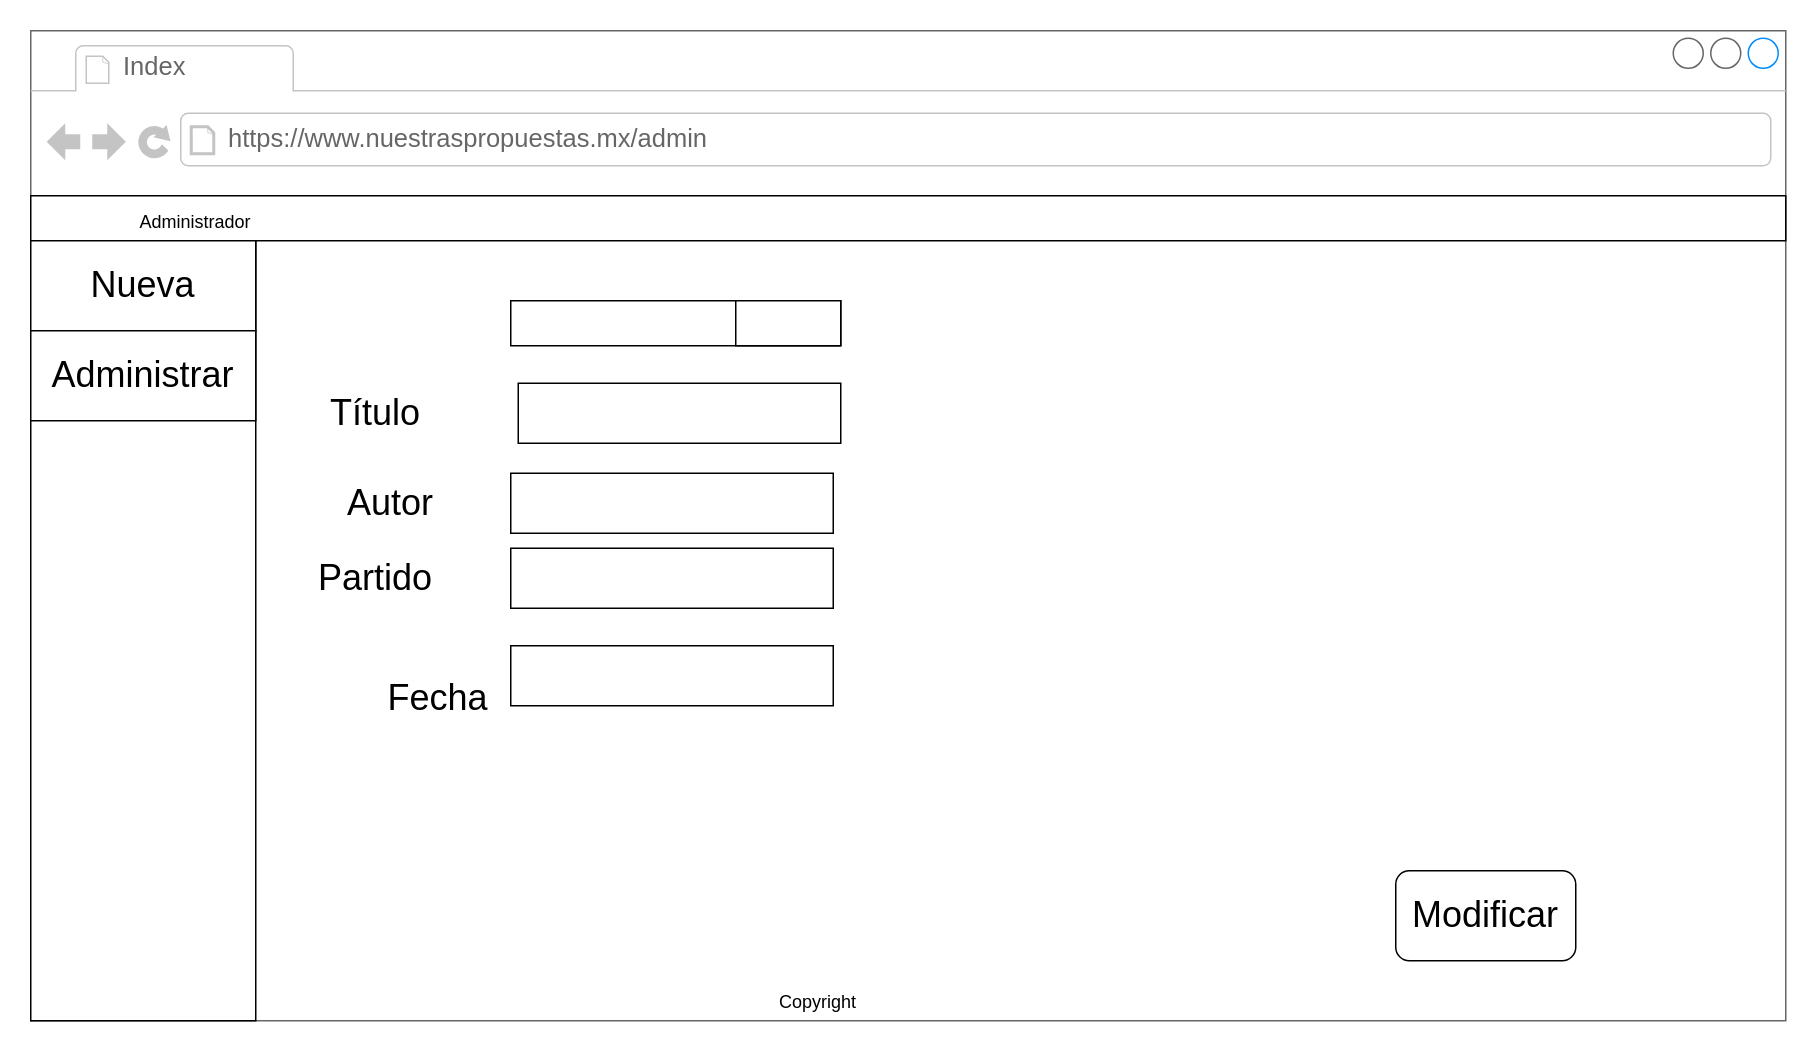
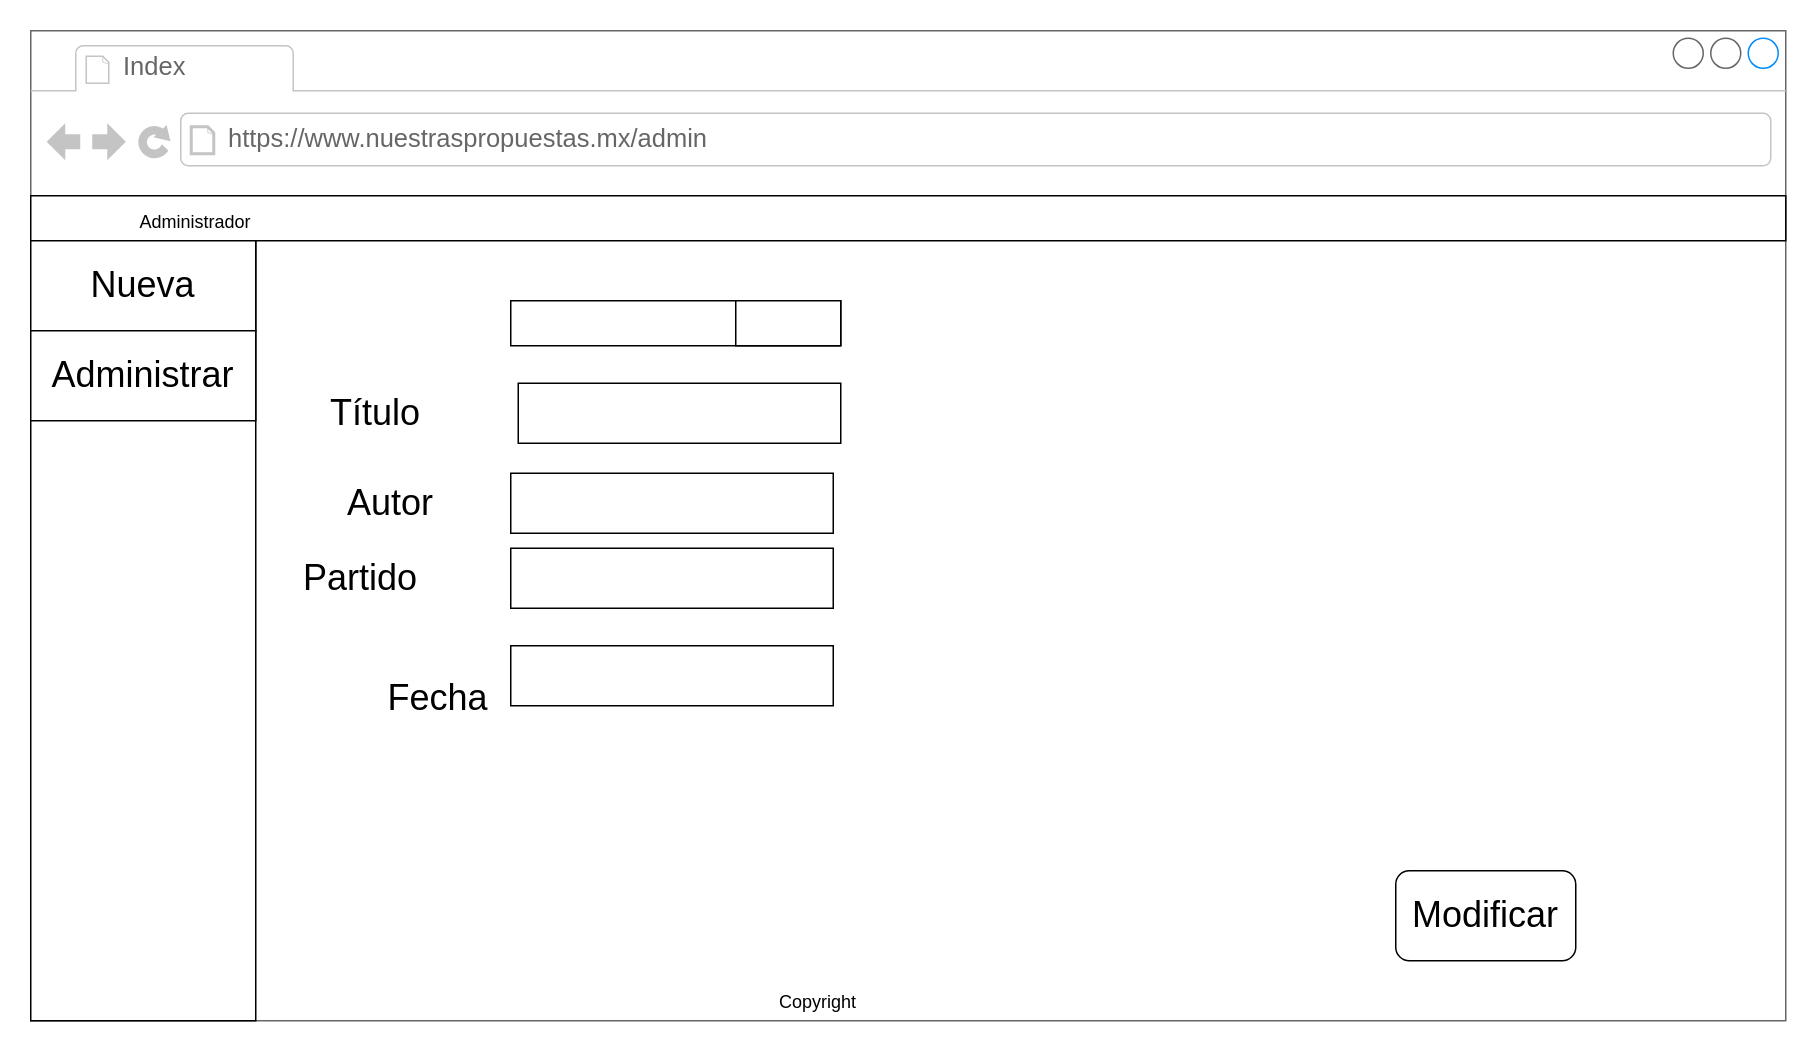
(376, 578) -> (361, 578)
